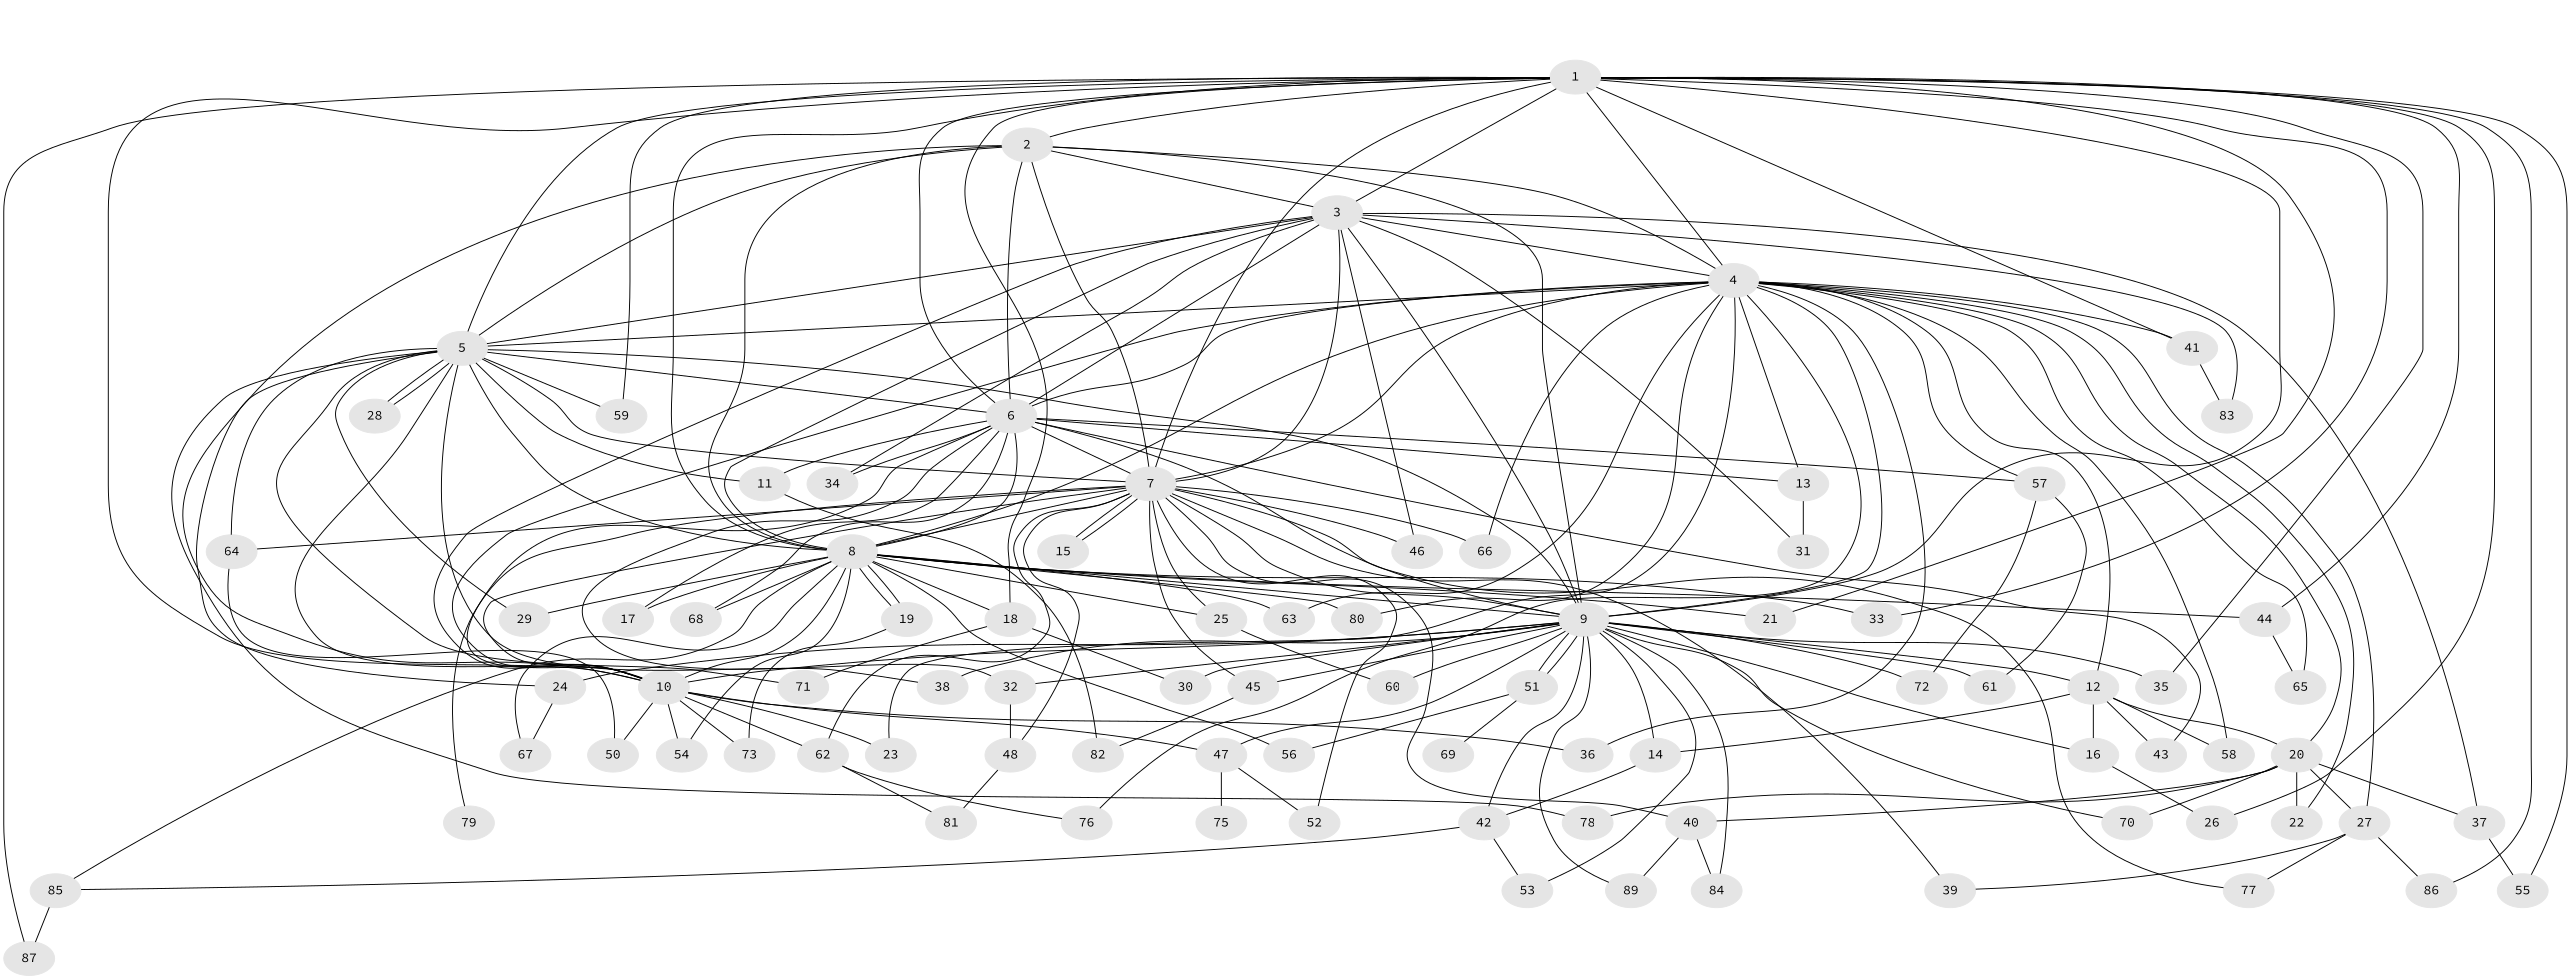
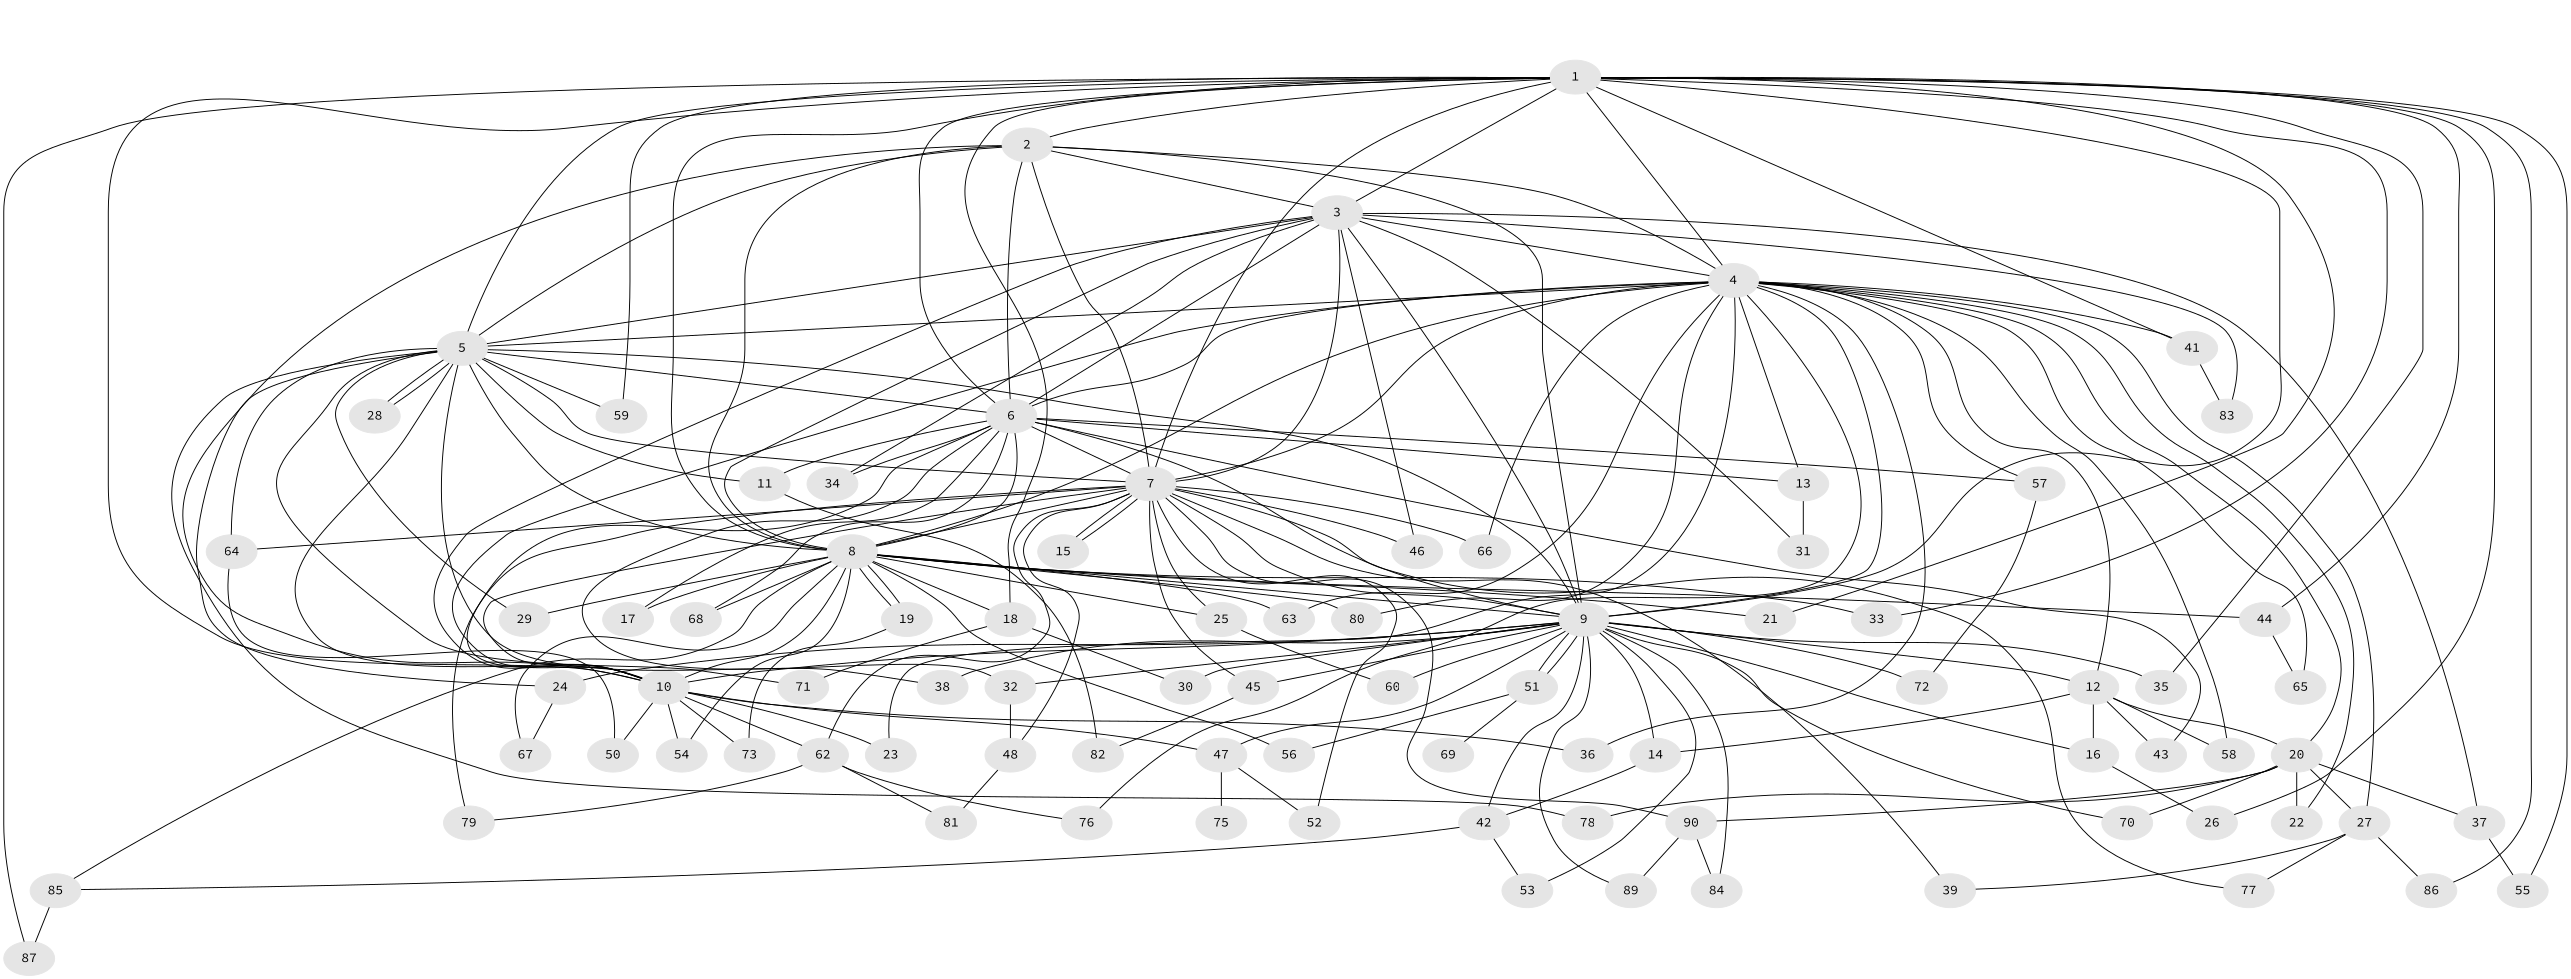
(1990, 687) -> none
none -> (650, 800)
(1691, 823) -> (1691, 823)
